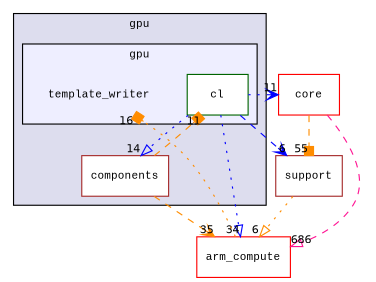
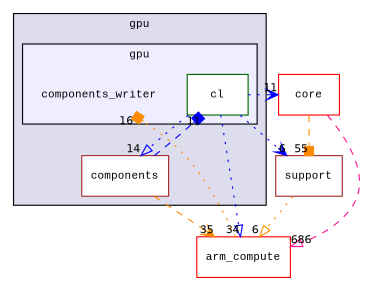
(99, 95) -> (99, 95)
(259, 132) -> (259, 132)
(177, 137) -> (177, 137)
